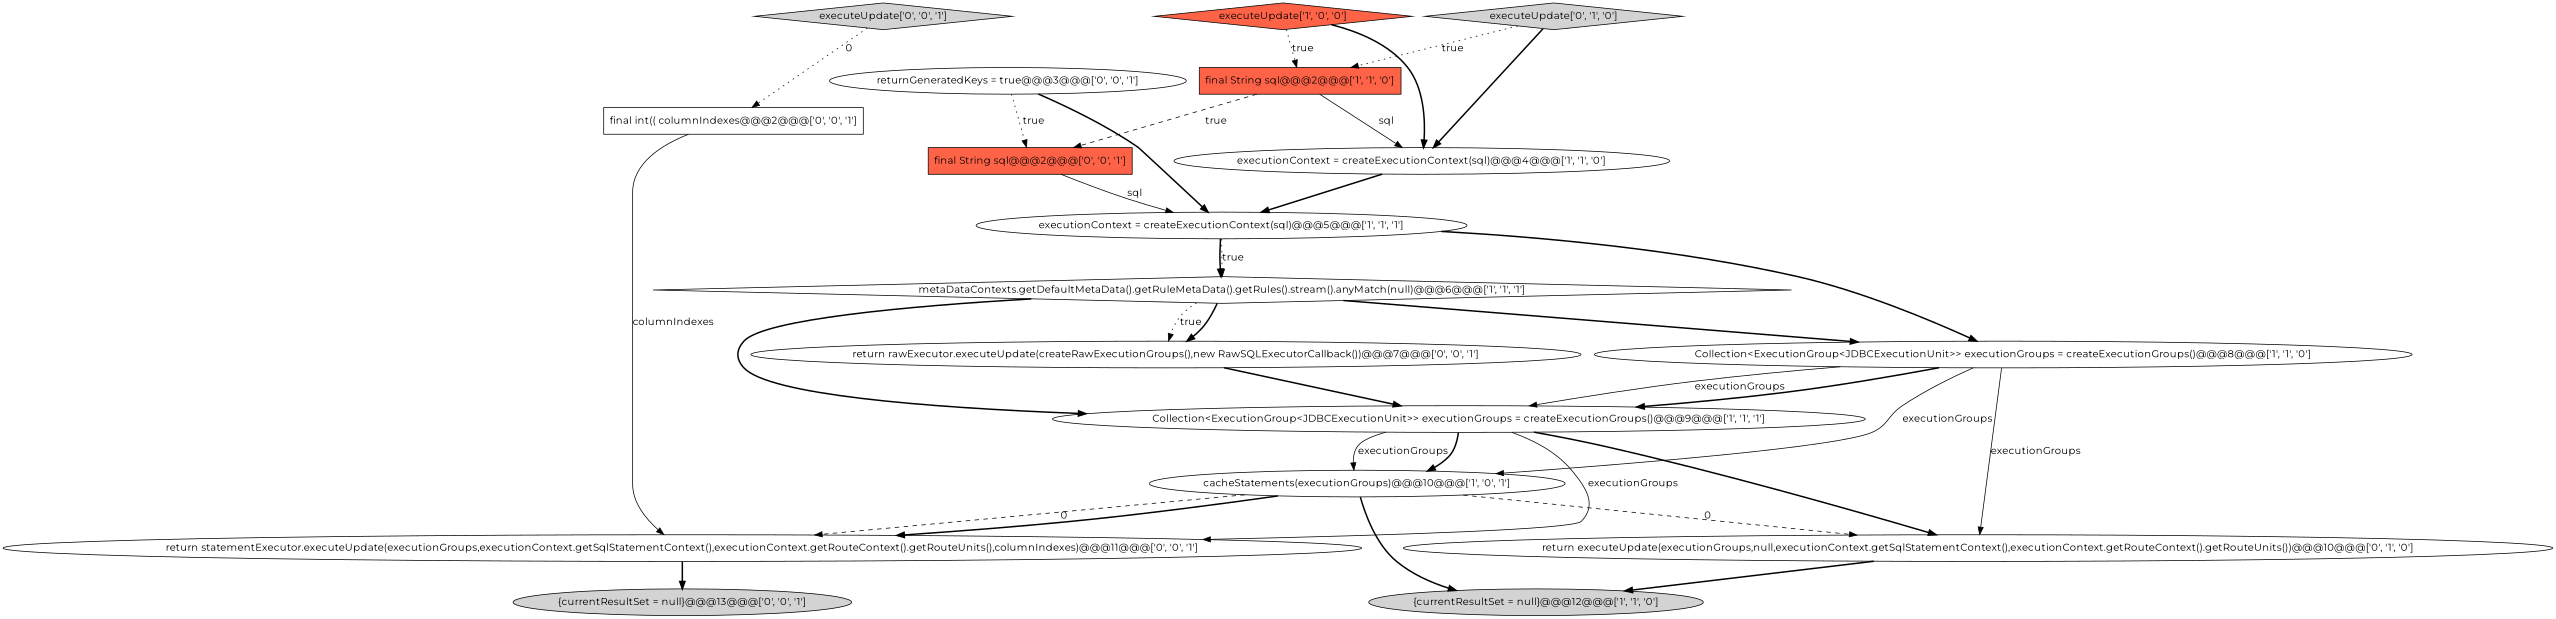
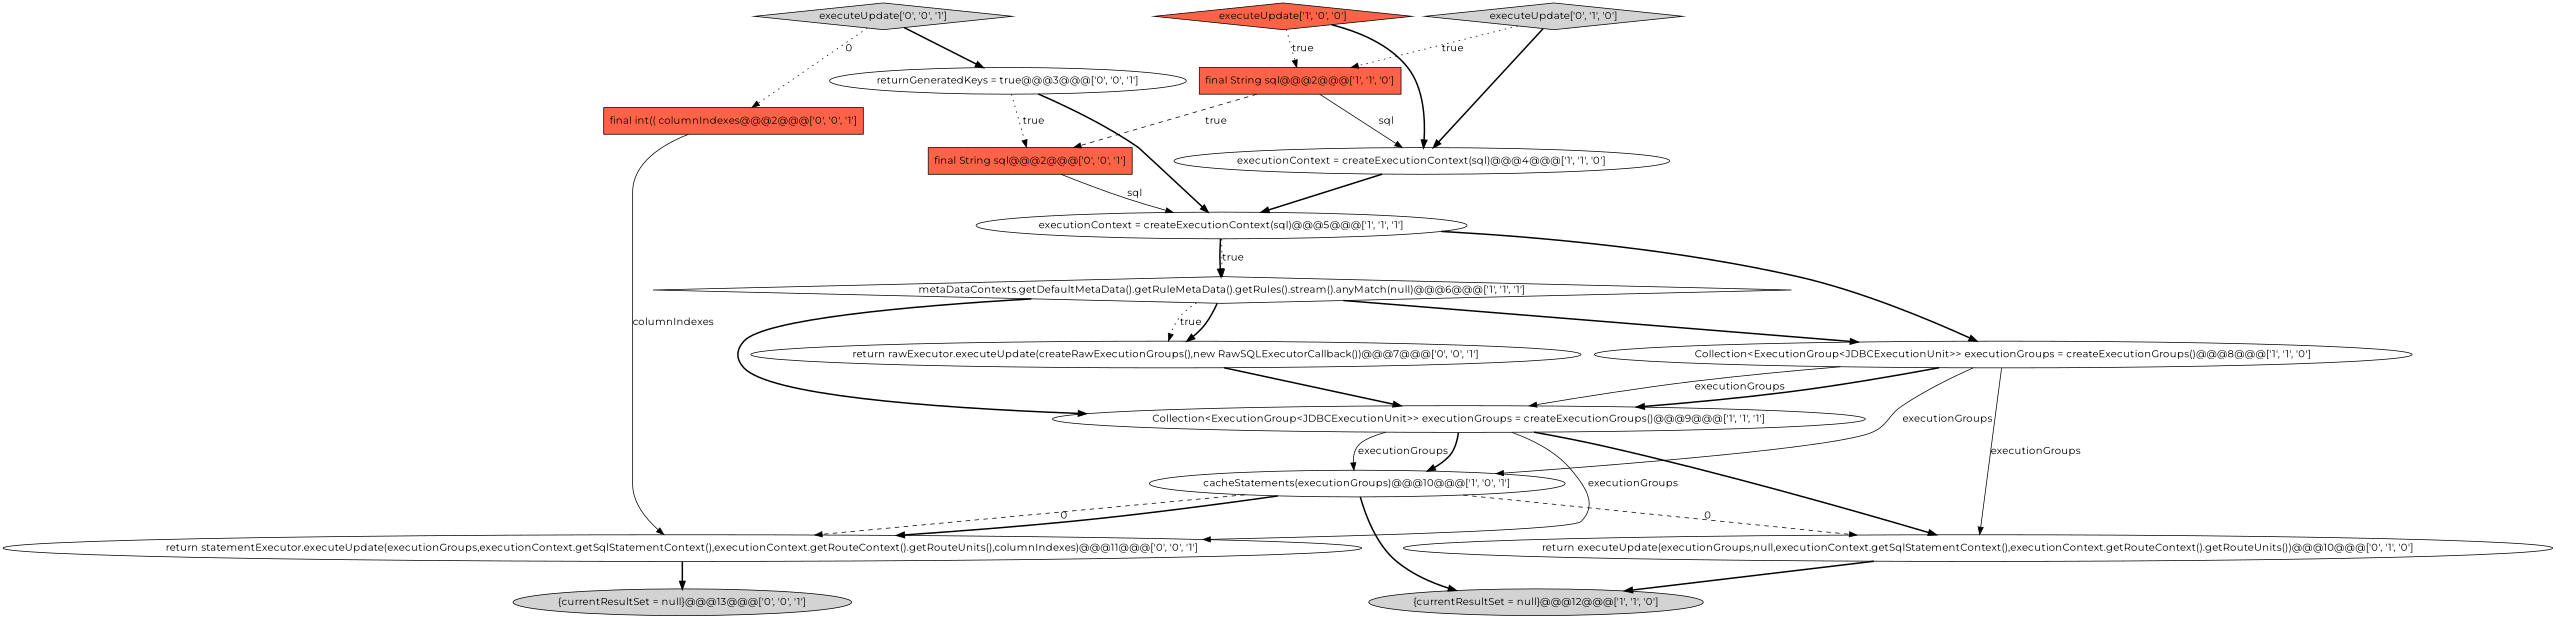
none -> (940, 46)
(734, 121) -> (734, 121)
